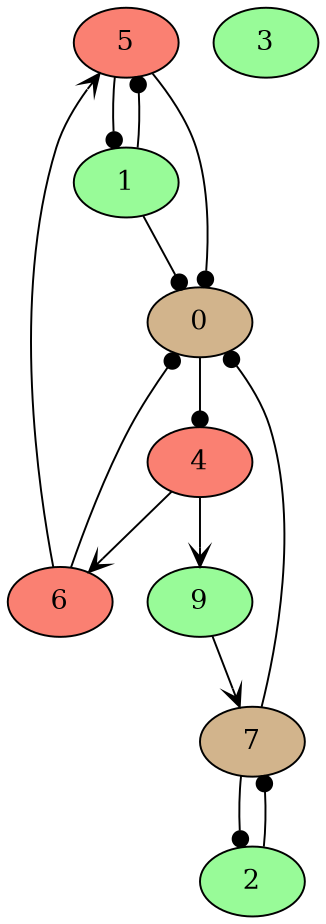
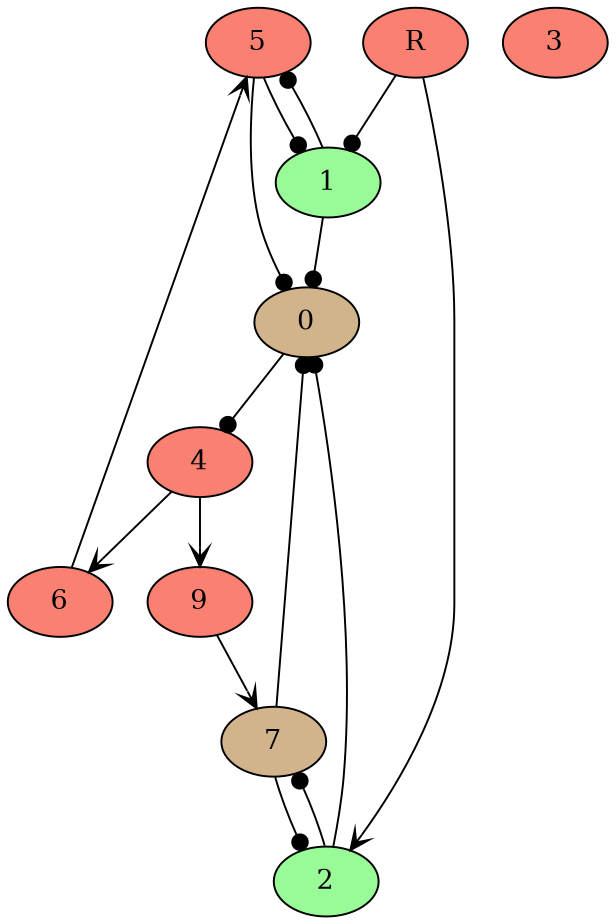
(266, 43) -> (555, 43)
none -> (416, 43)
(112, 464) -> (344, 609)
(200, 602) -> (200, 602)
